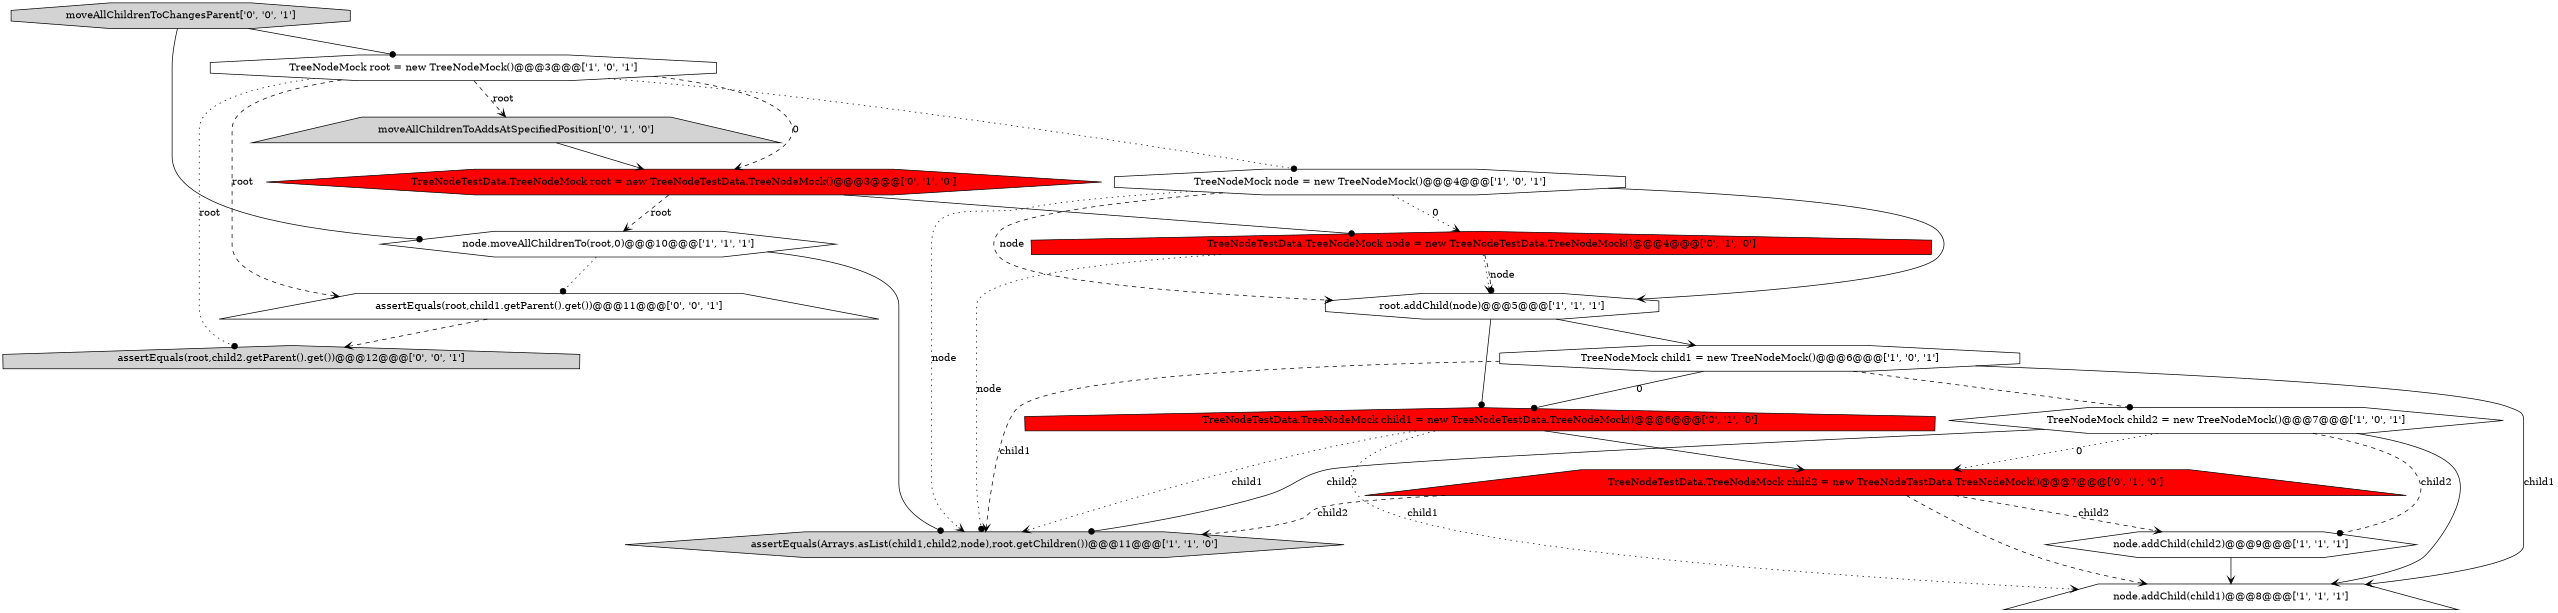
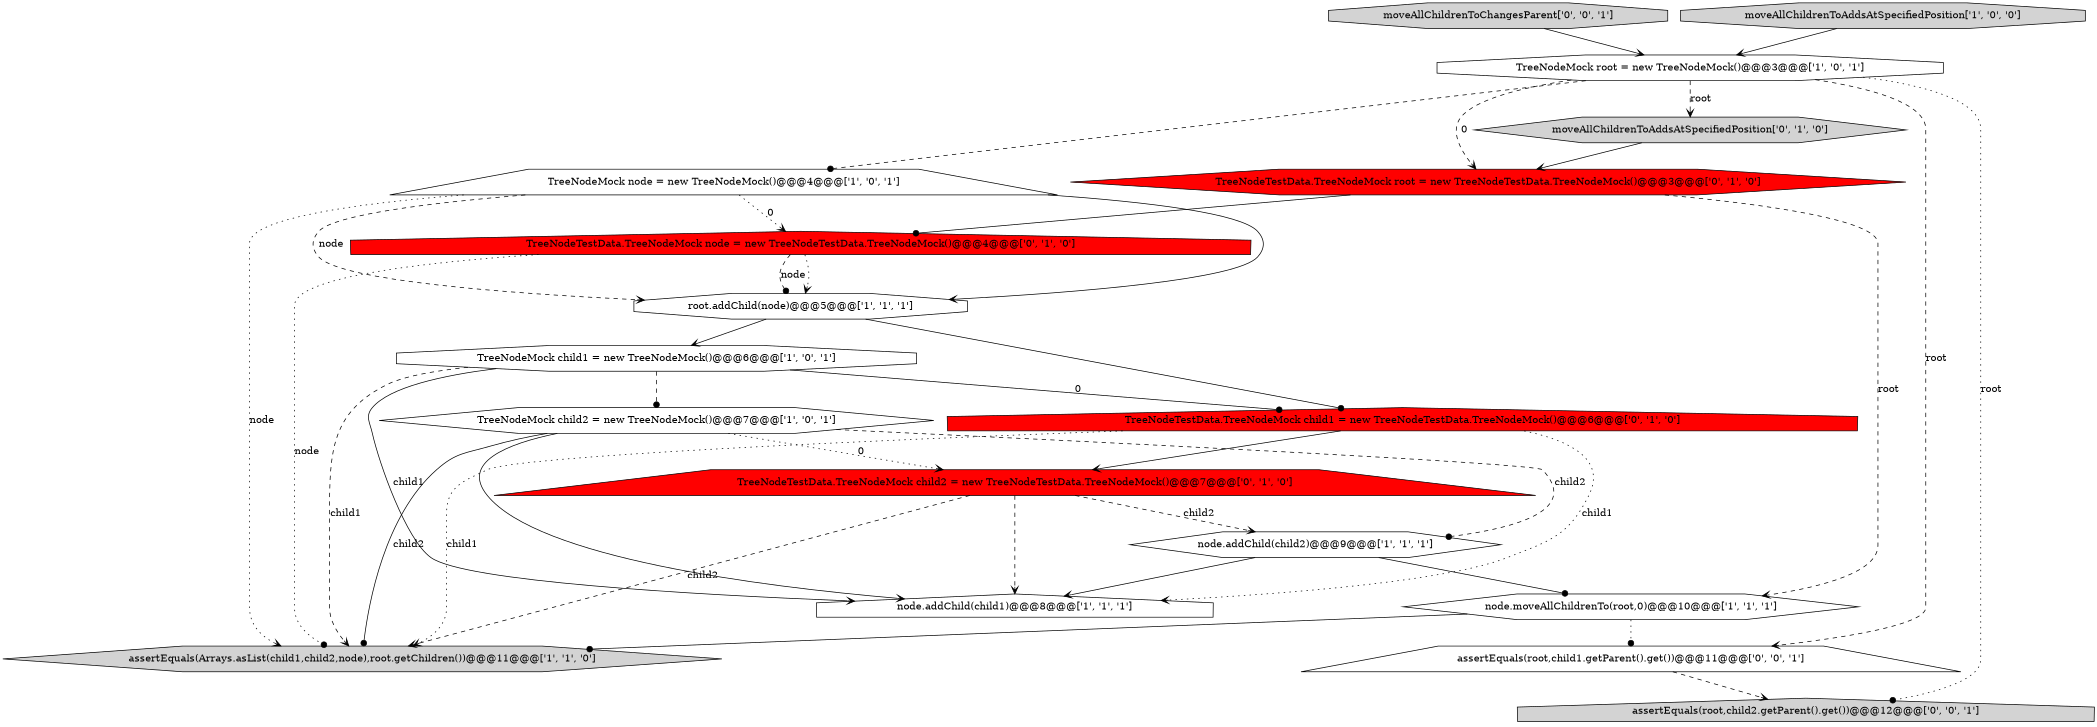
none -> (1883, 16)
(319, 41) -> (1590, 41)
(950, 117) -> (1210, 125)
(516, 130) -> (1690, 130)
(1370, 182) -> (724, 182)
(220, 204) -> (1470, 575)
(2231, 597) -> (1015, 607)
